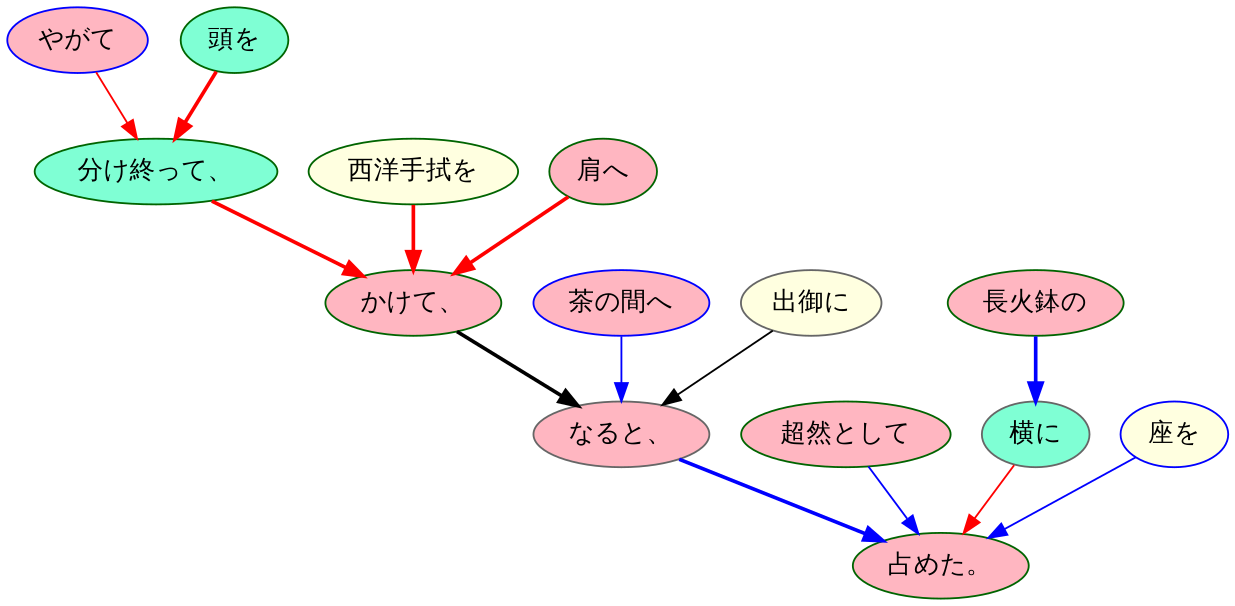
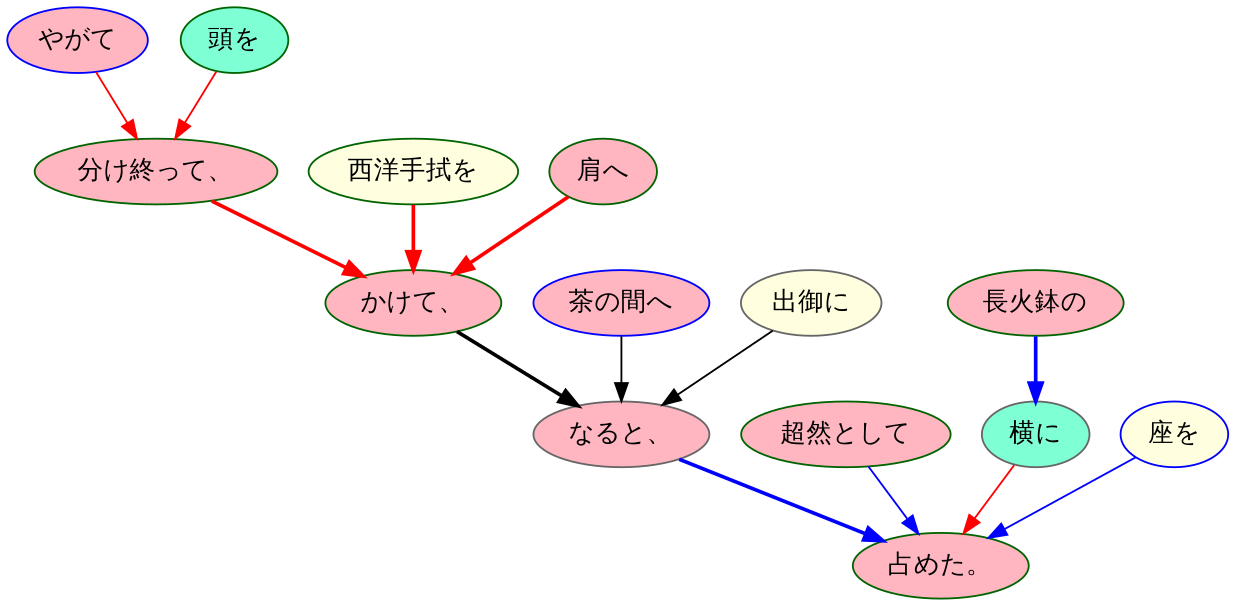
(201, 97) -> (201, 97)
(156, 172) -> (156, 172)
(621, 360) -> (621, 360)
